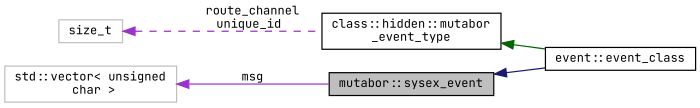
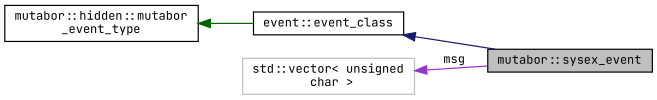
(91, 31) -> none
(411, 31) -> (102, 23)
(526, 70) -> (455, 43)
